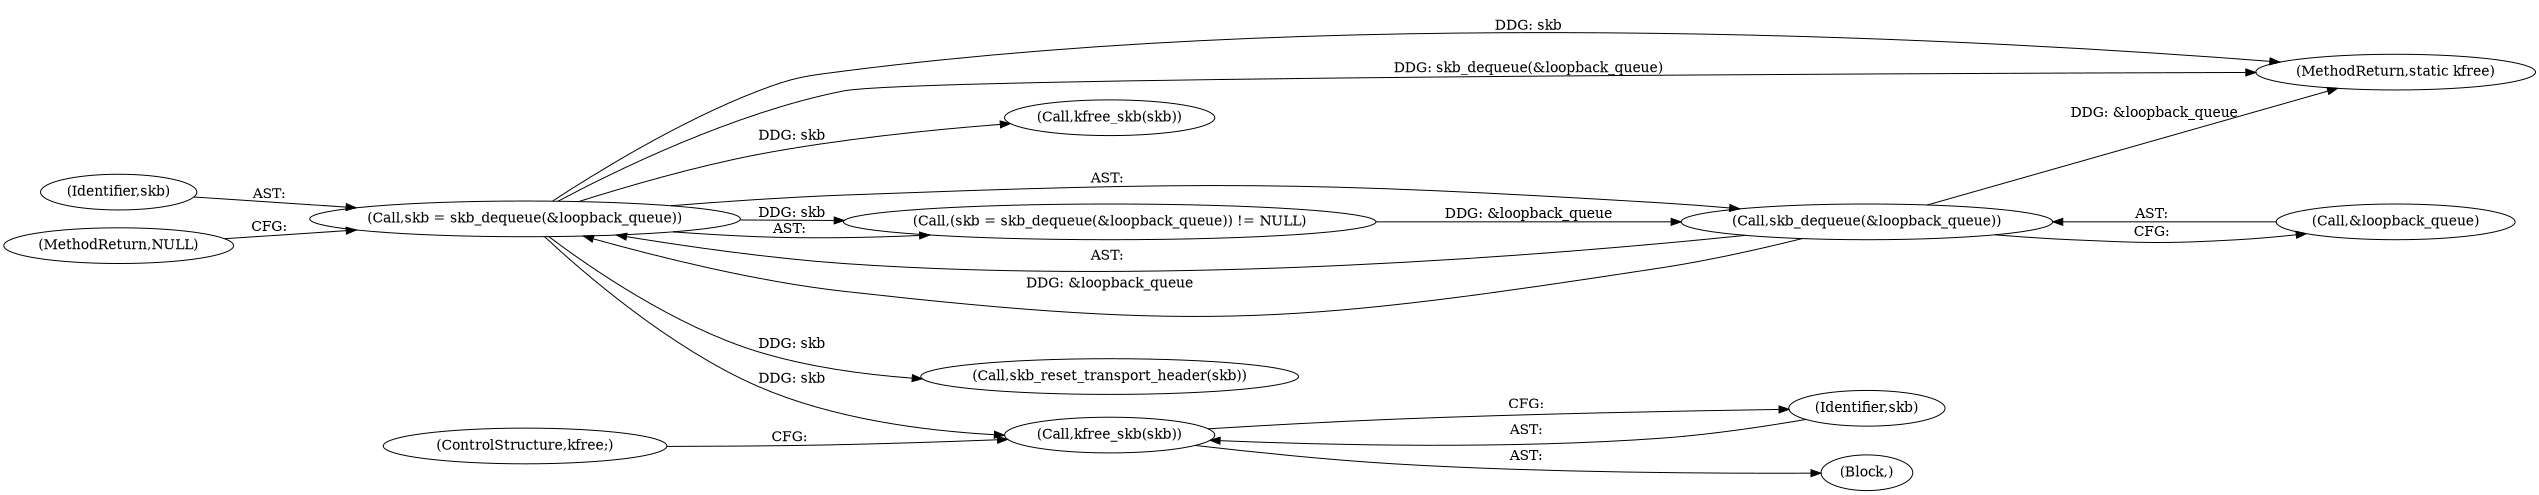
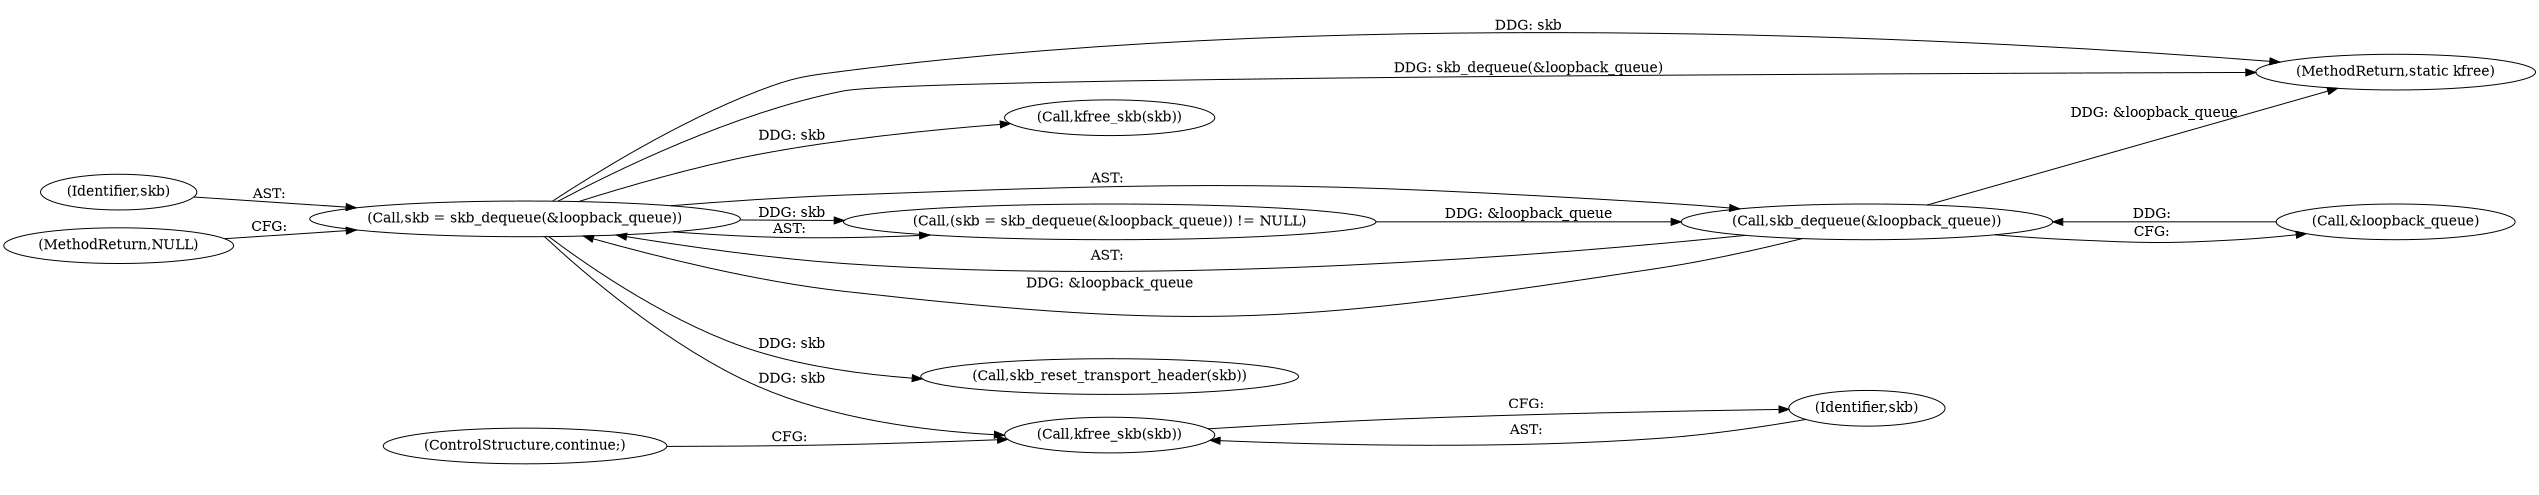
(2154, 214) -> (2154, 214)
(525, 446) -> (525, 446)
(1867, 473) -> none
